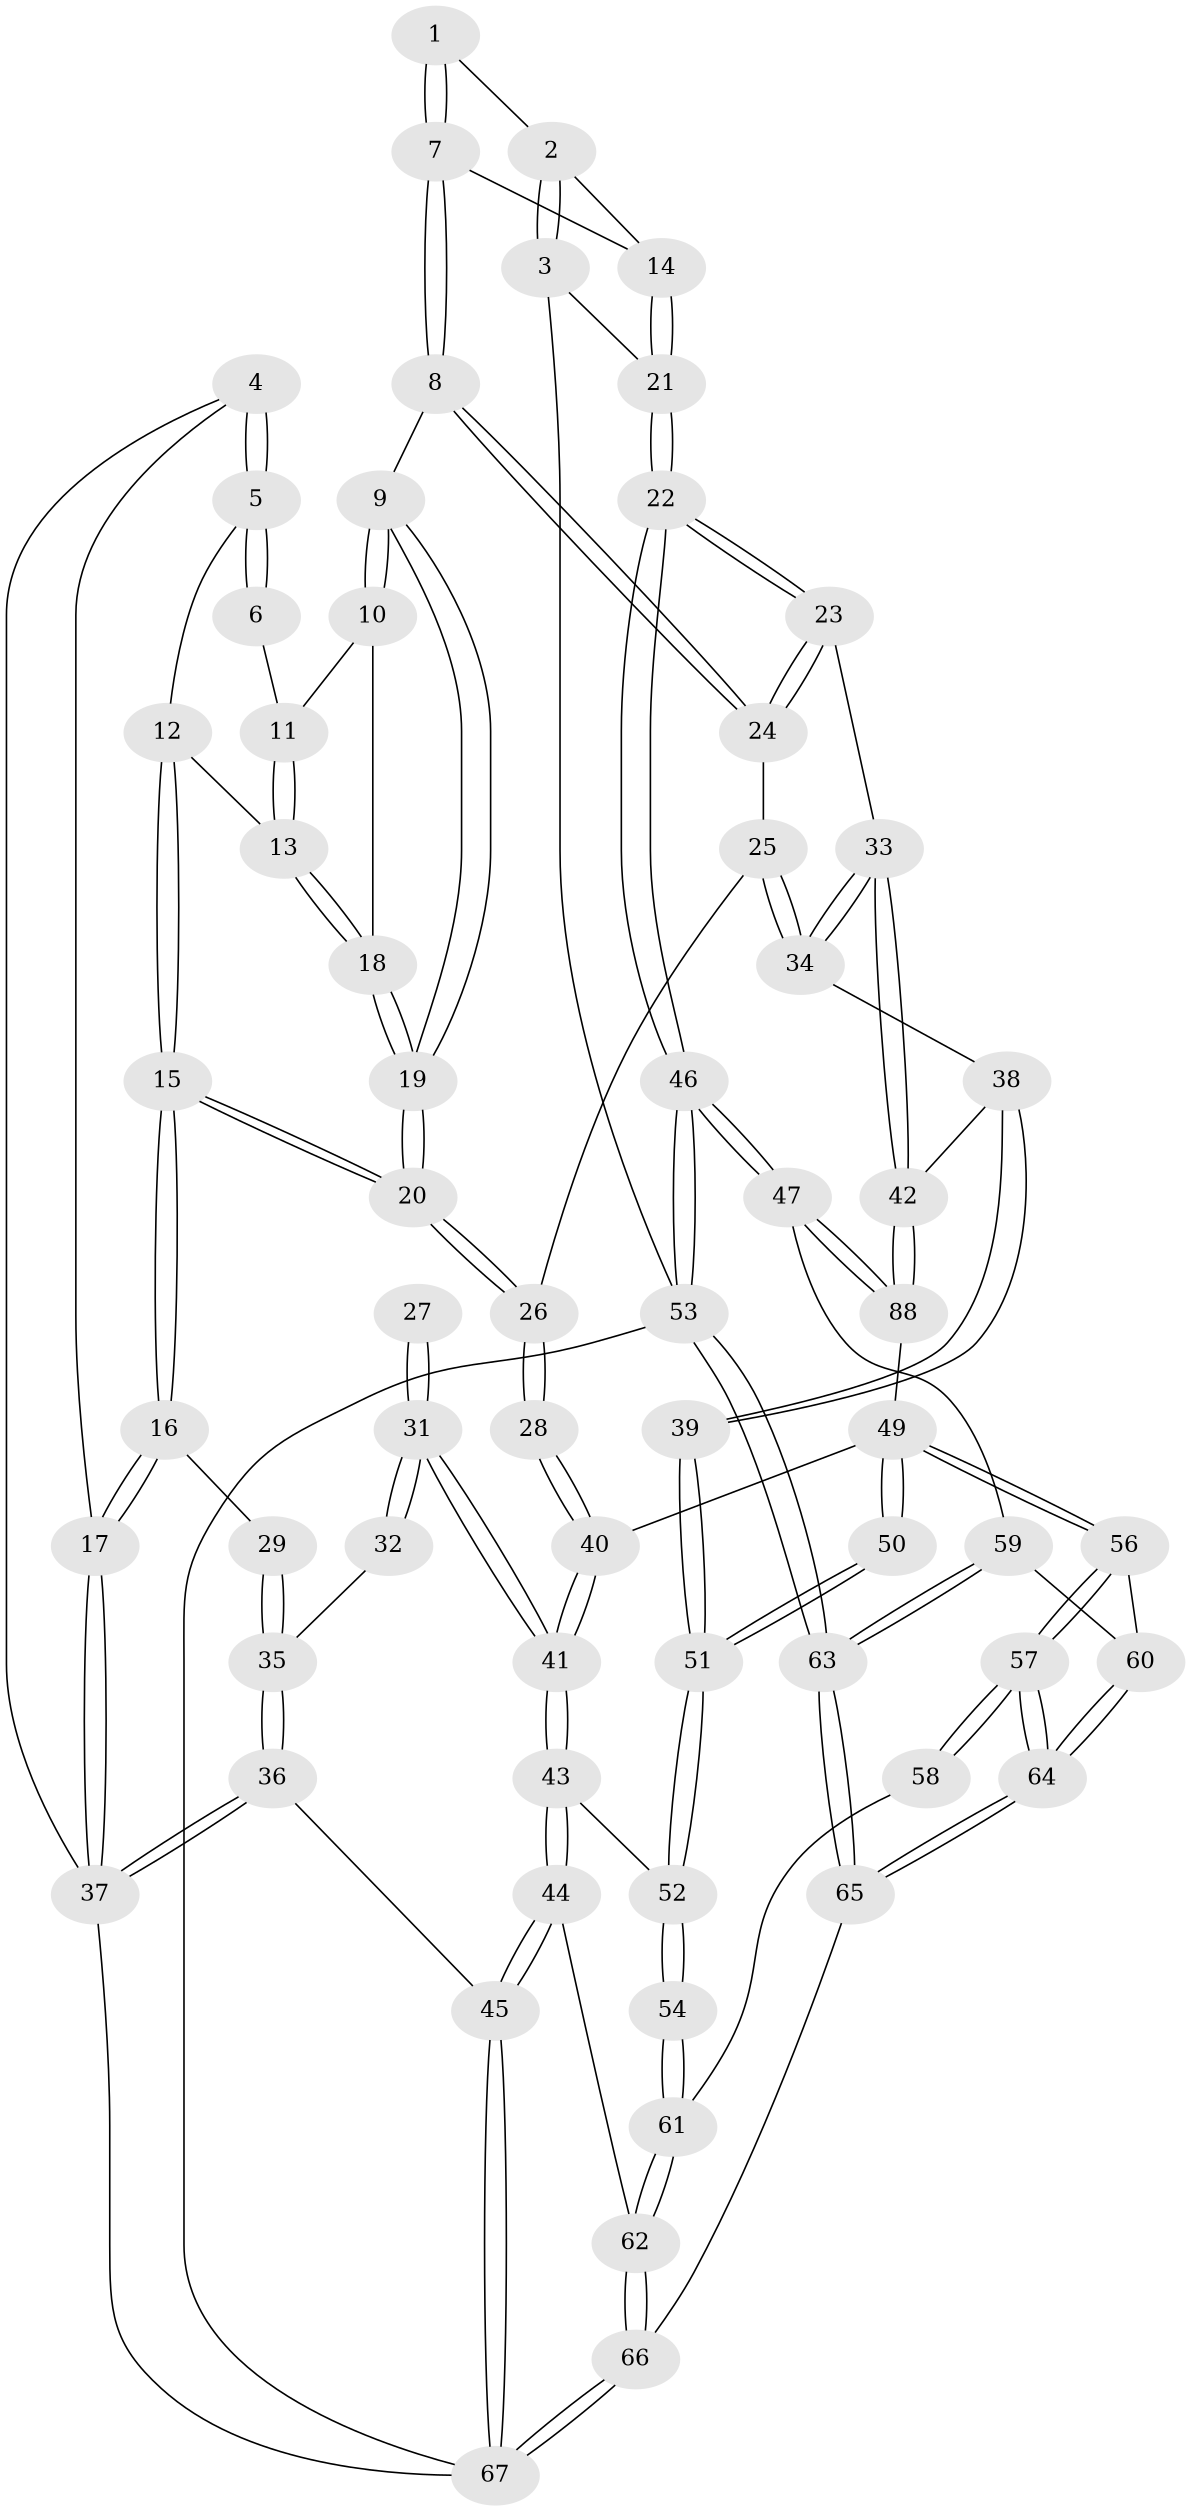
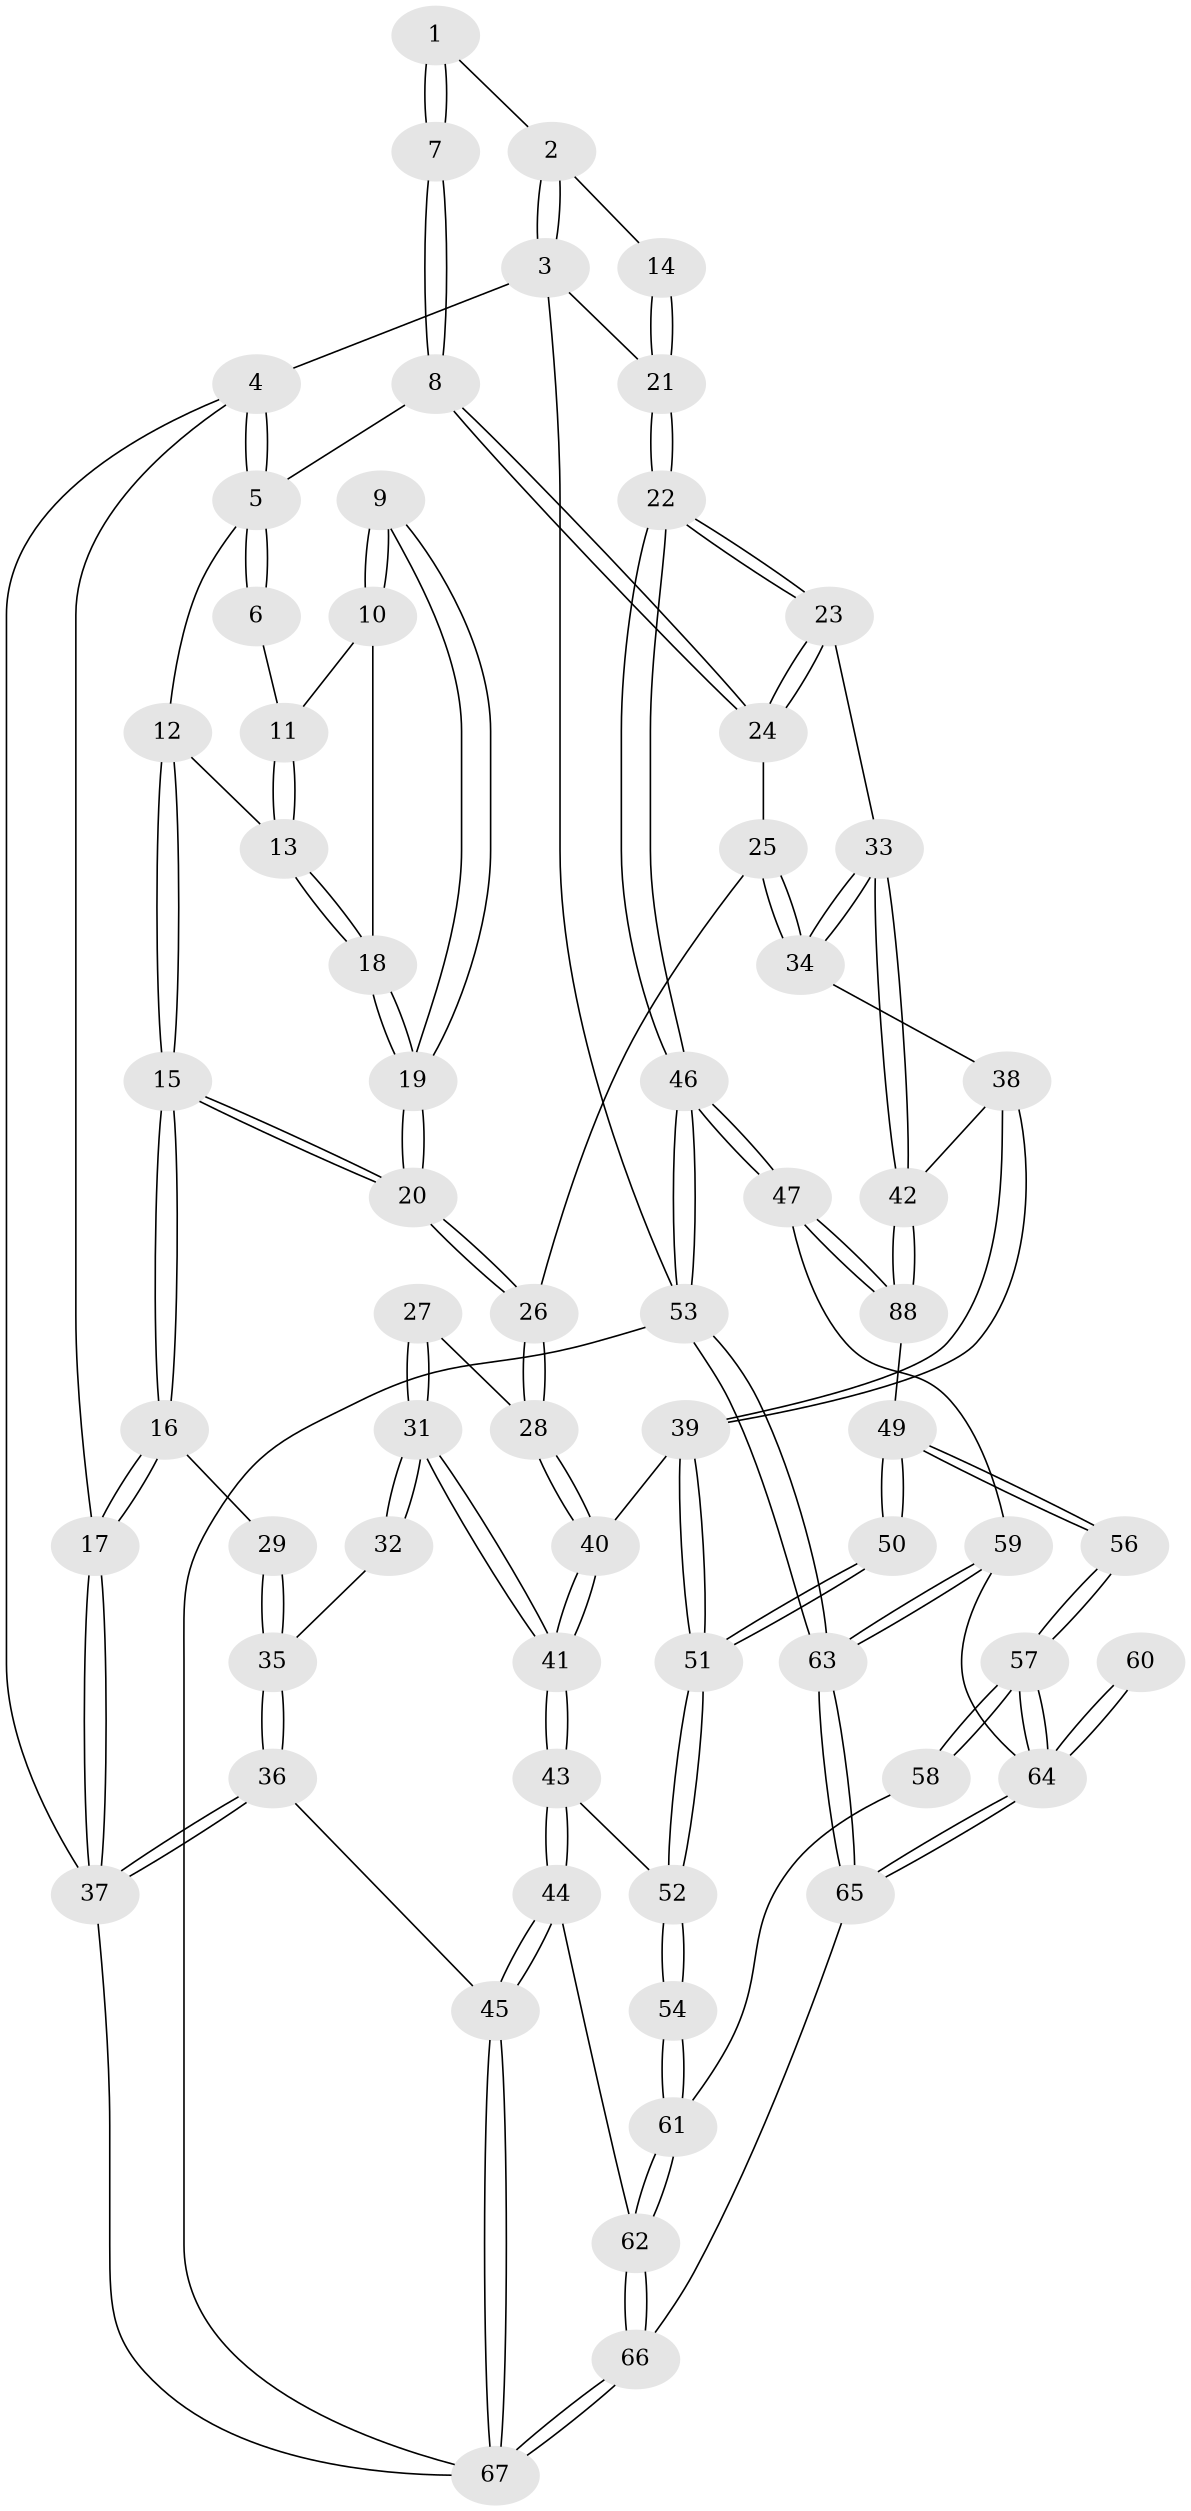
(549, 210) -> none
none -> (401, 326)
(408, 442) -> (346, 442)
none -> (479, 1375)
(744, 1488) -> (641, 1488)
(1061, 1592) -> (962, 1670)
(1133, 1604) -> none
